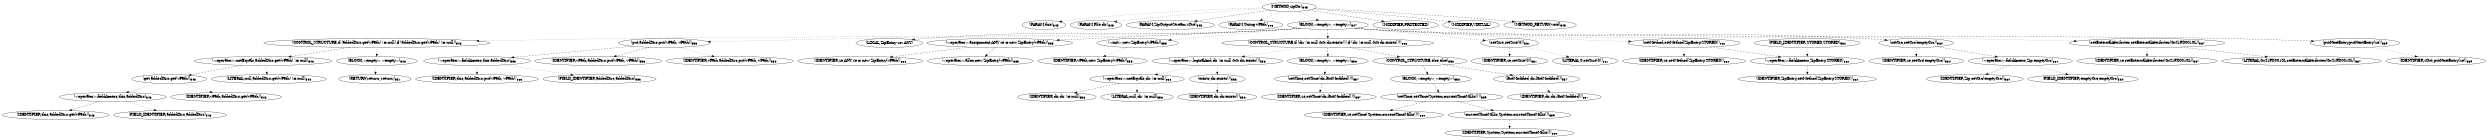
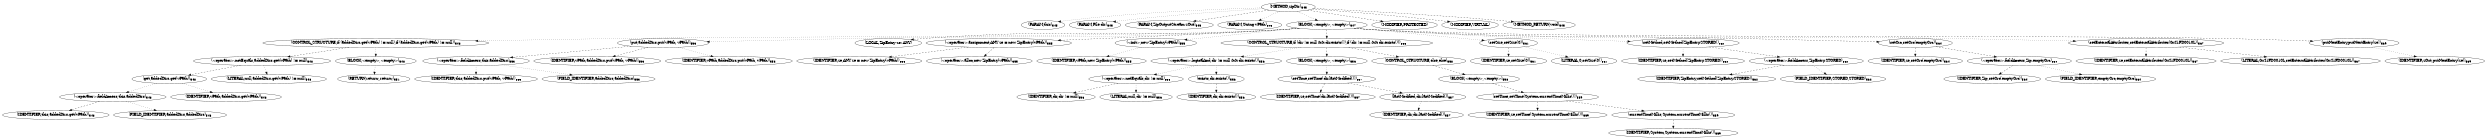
(1807, 51) -> (1819, 69)
(1477, 70) -> (1374, 88)
